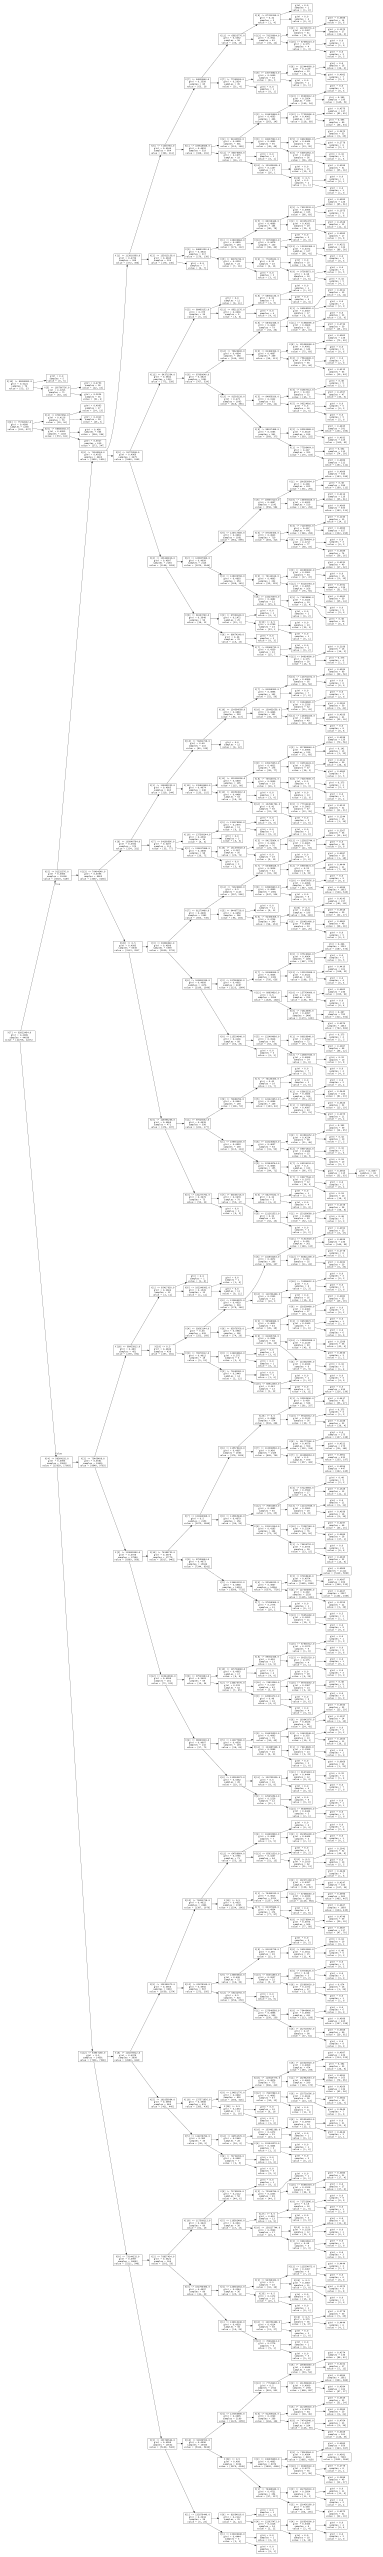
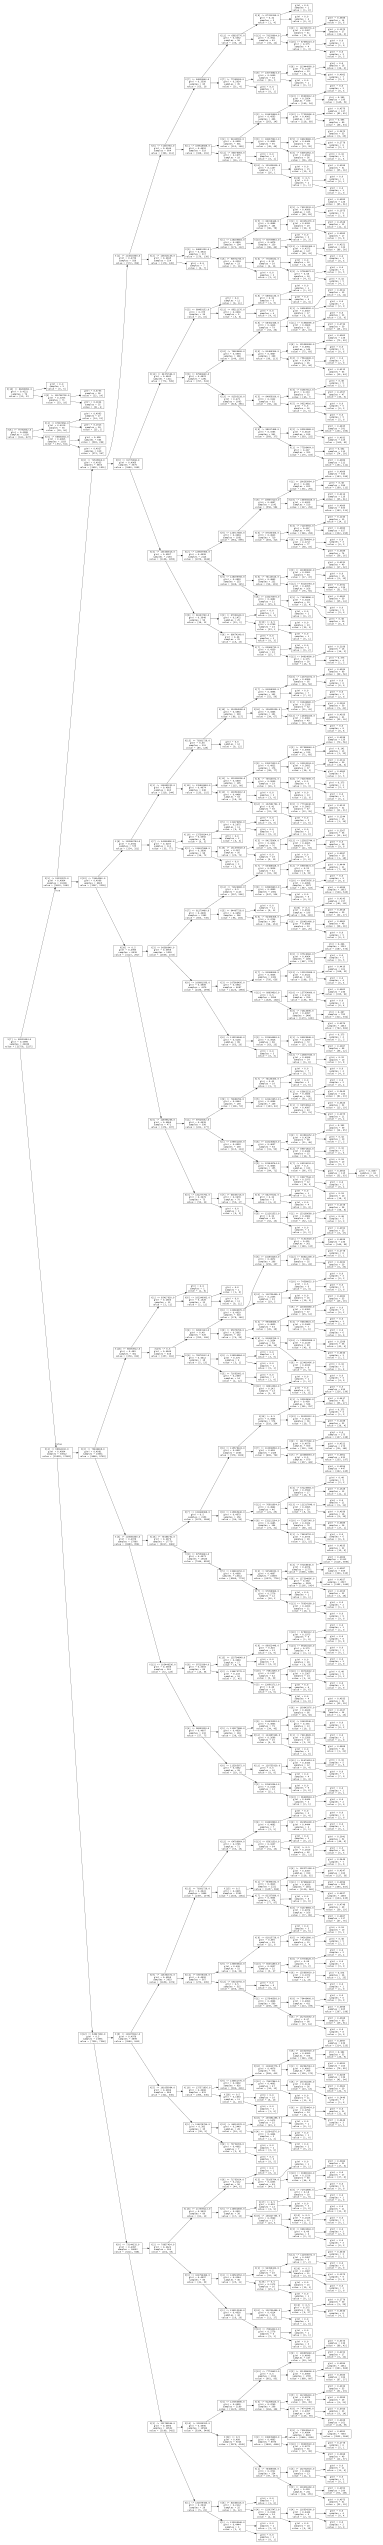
(337, 1525) -> none
(337, 1741) -> none
(337, 2446) -> none
none -> (337, 2491)
